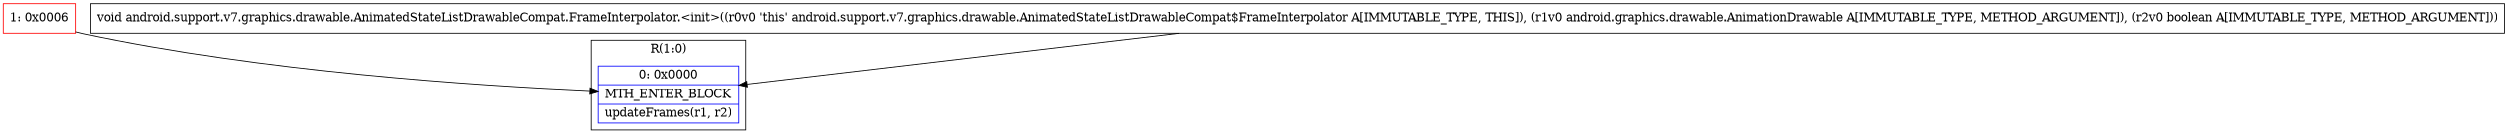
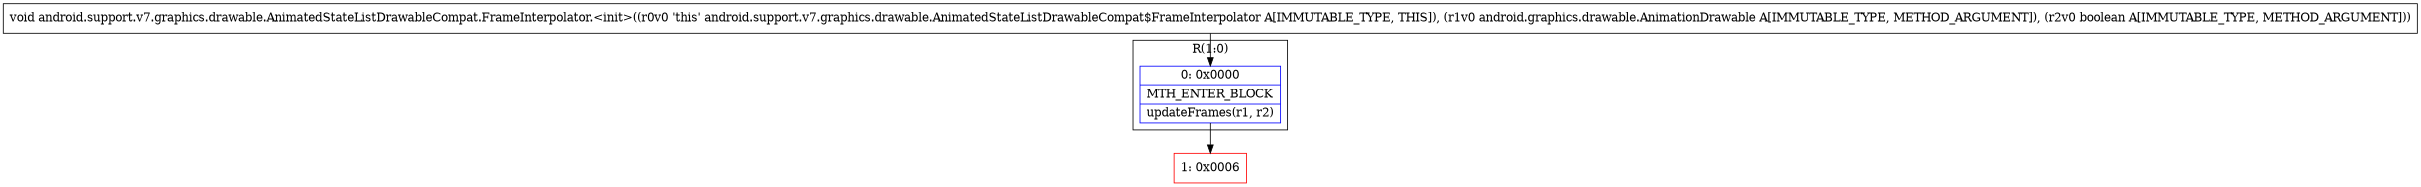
(332, 72) -> (1210, 135)
